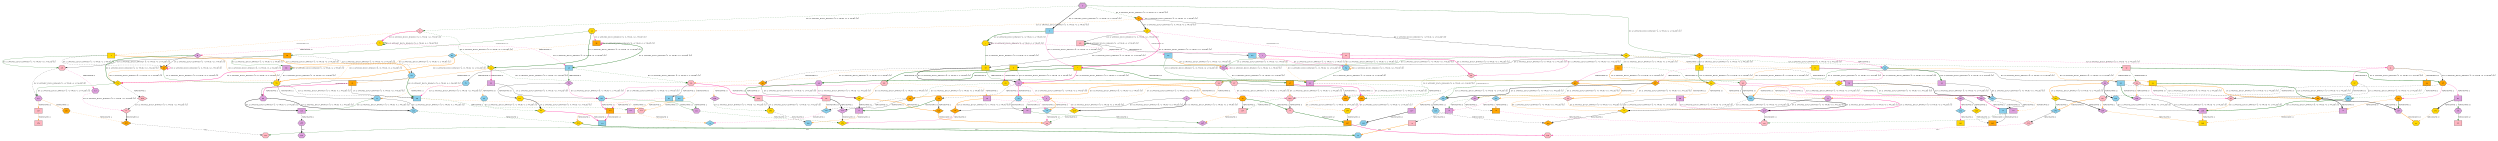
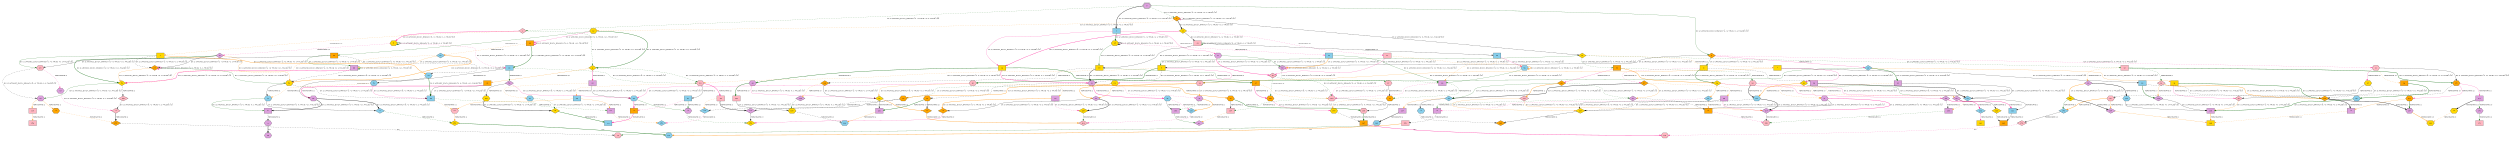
none -> (1088, 87)
(2392, 96) -> (2405, 95)
(572, 113) -> (581, 117)
